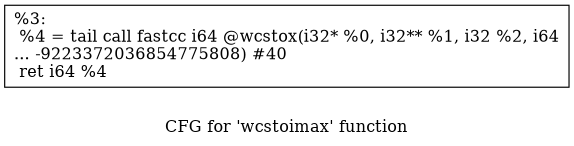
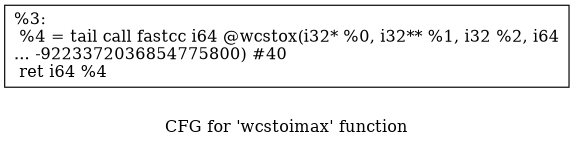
(151, 54) -> (151, 54)
